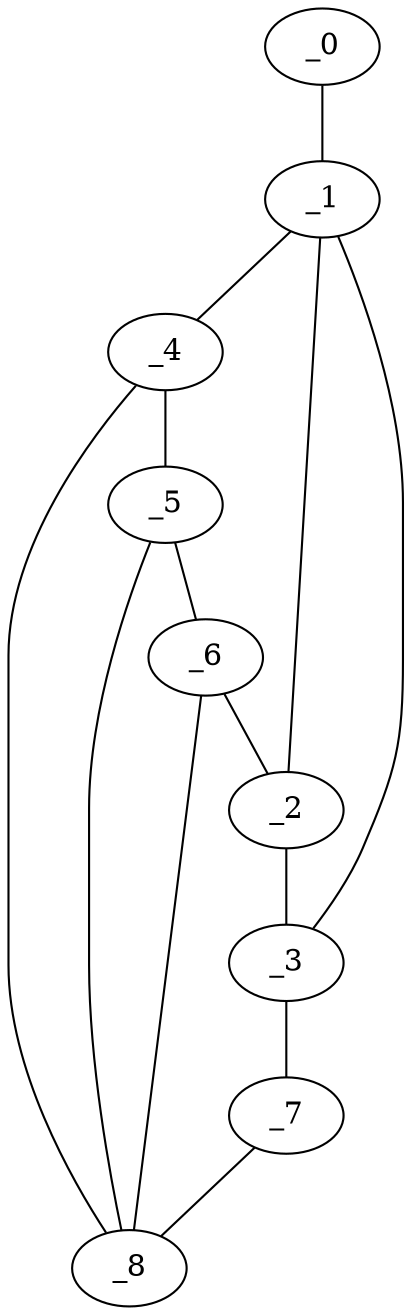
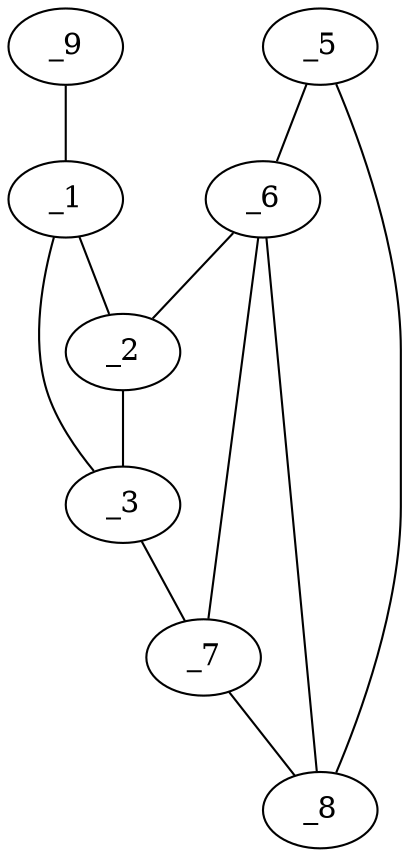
(322, 47) -> (66, 47)
(165, 352) -> none
none -> (233, 428)
